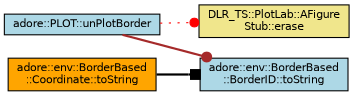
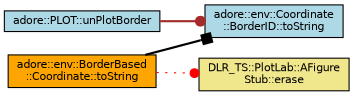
(175, 23) -> (173, 73)
(274, 74) -> (274, 21)
